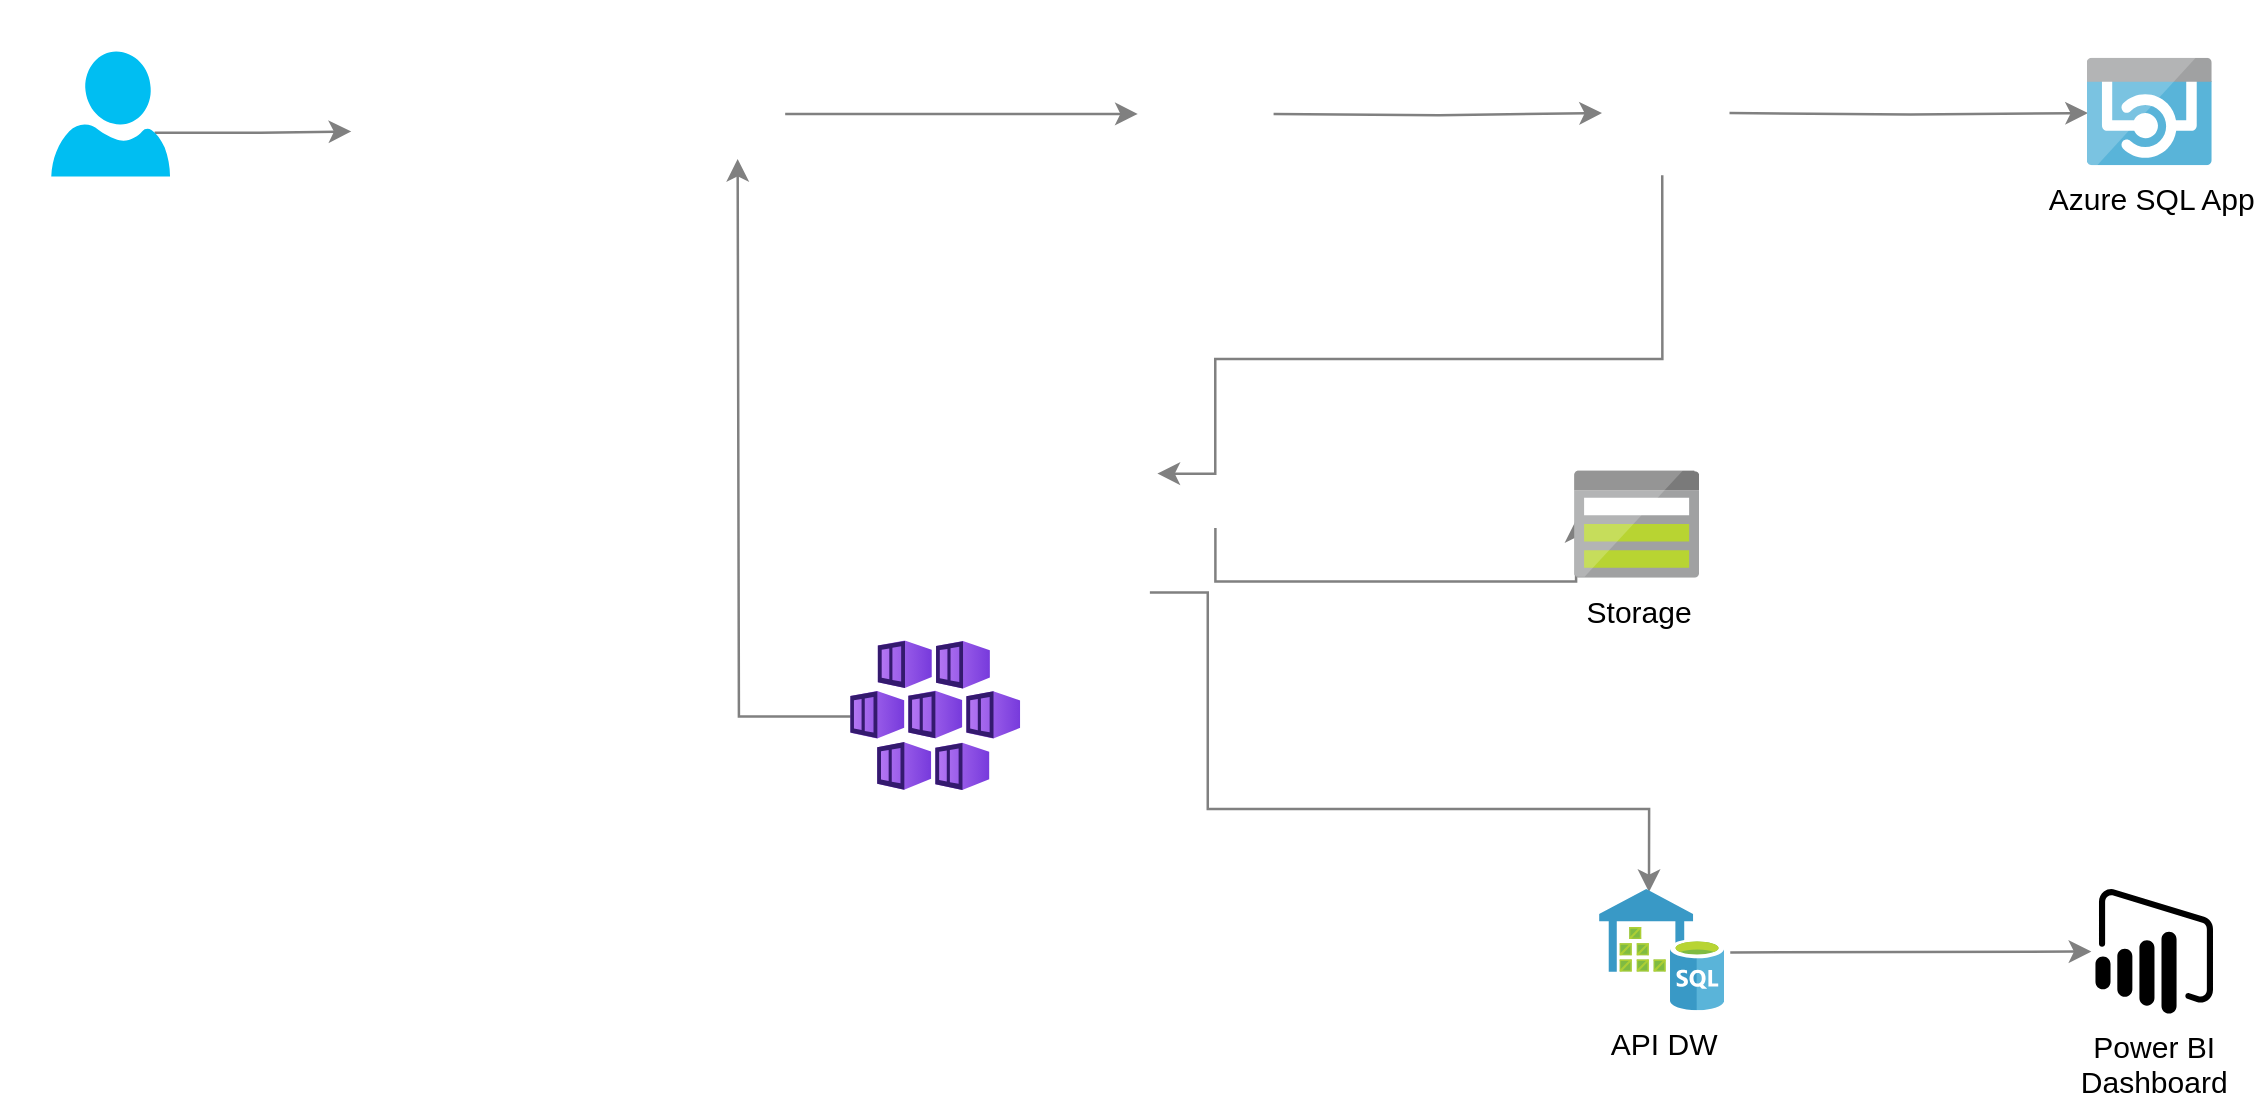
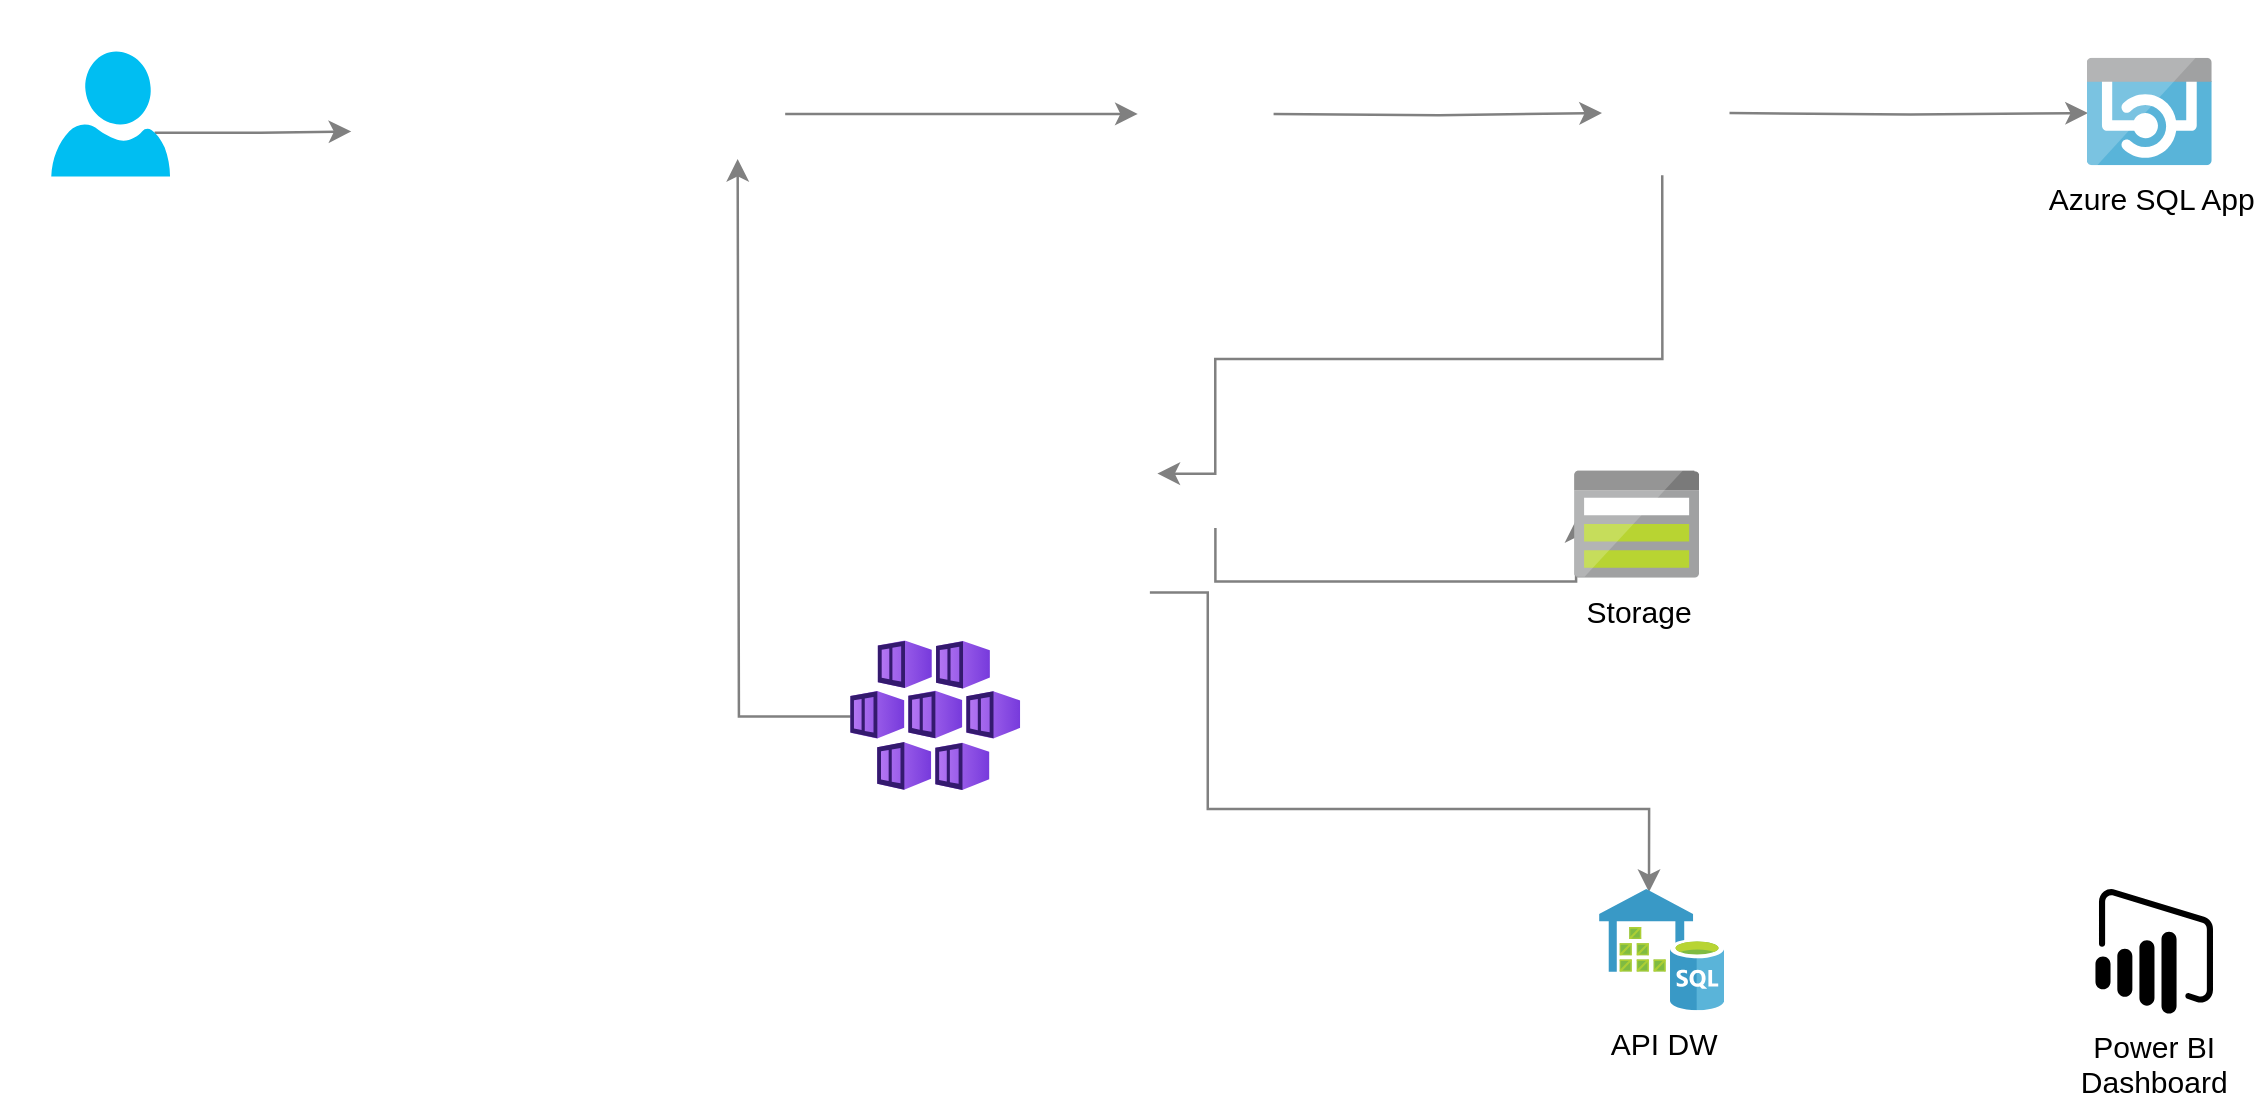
(1902, 952) -> none
